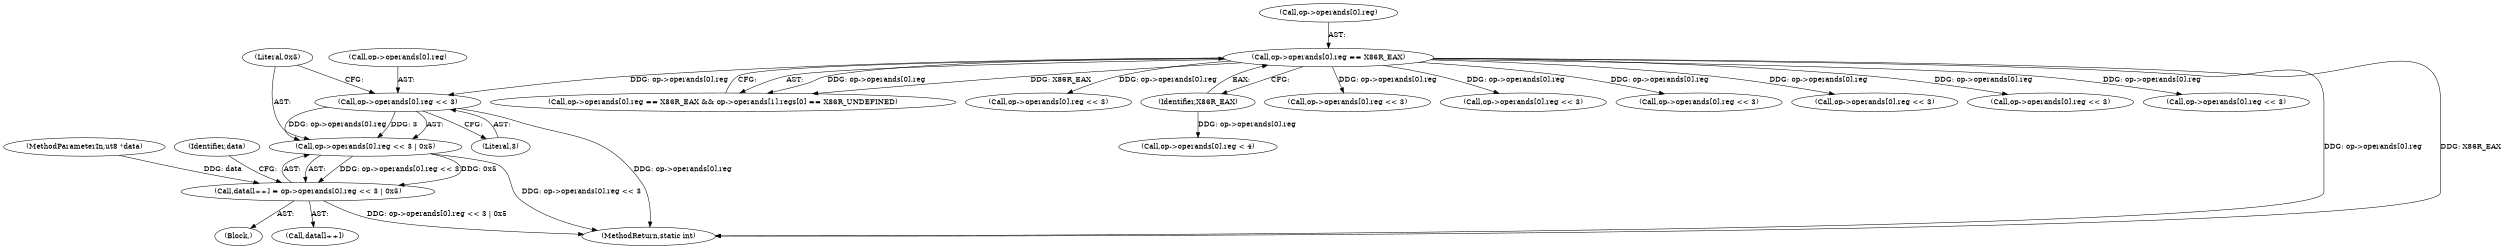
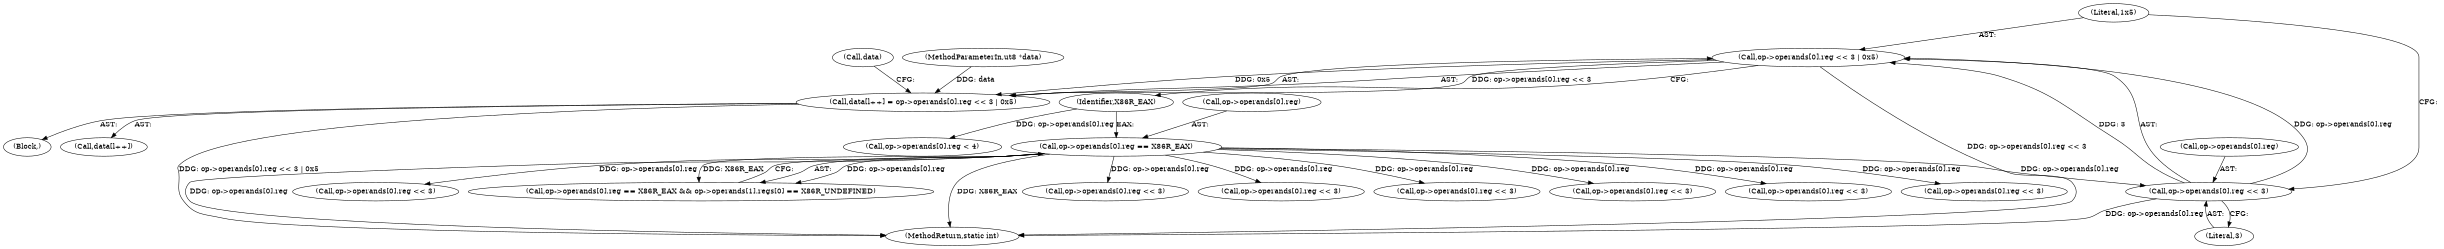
(278, 58) -> (2114, 13)
(1265, 79) -> (1460, 89)
(217, 147) -> (863, 58)
